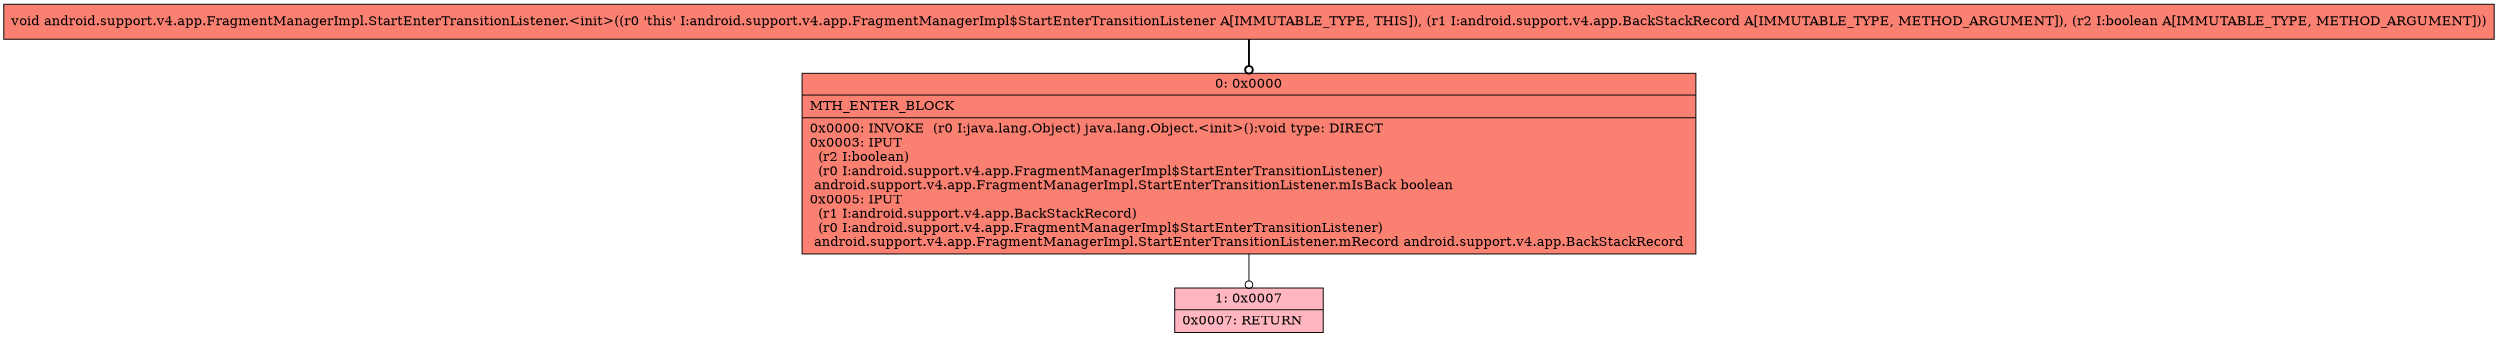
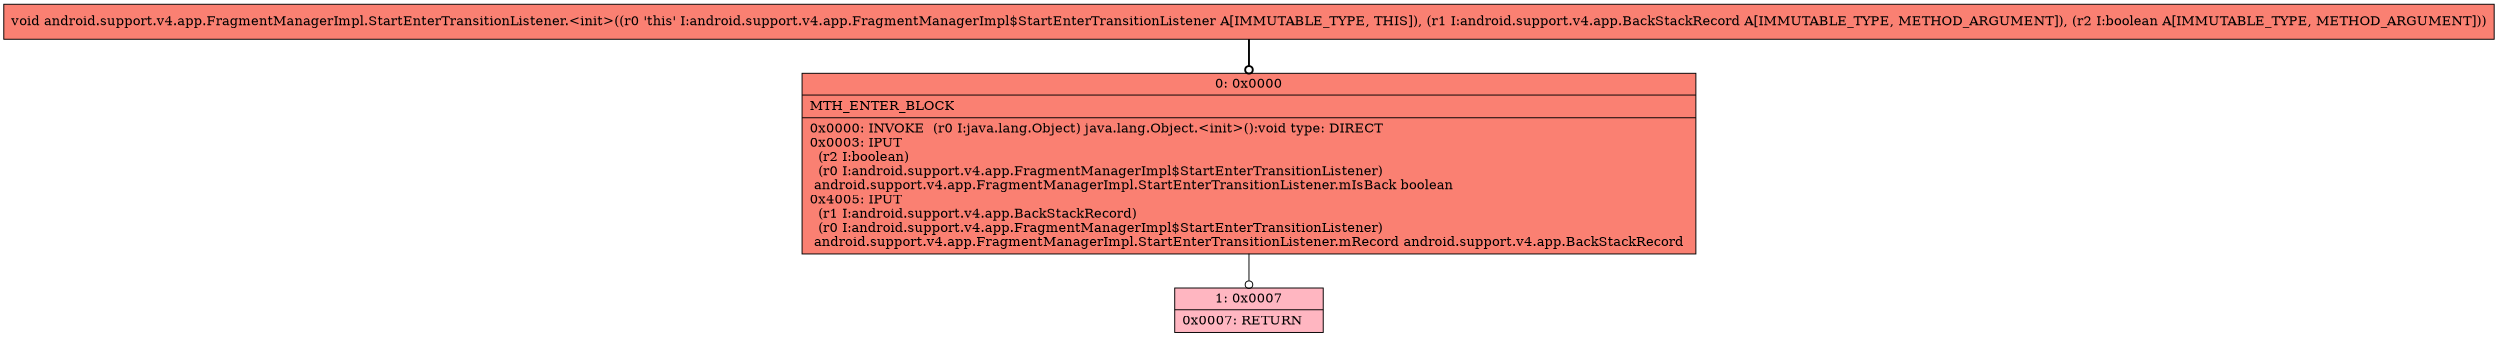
(860, 200) -> (860, 200)
